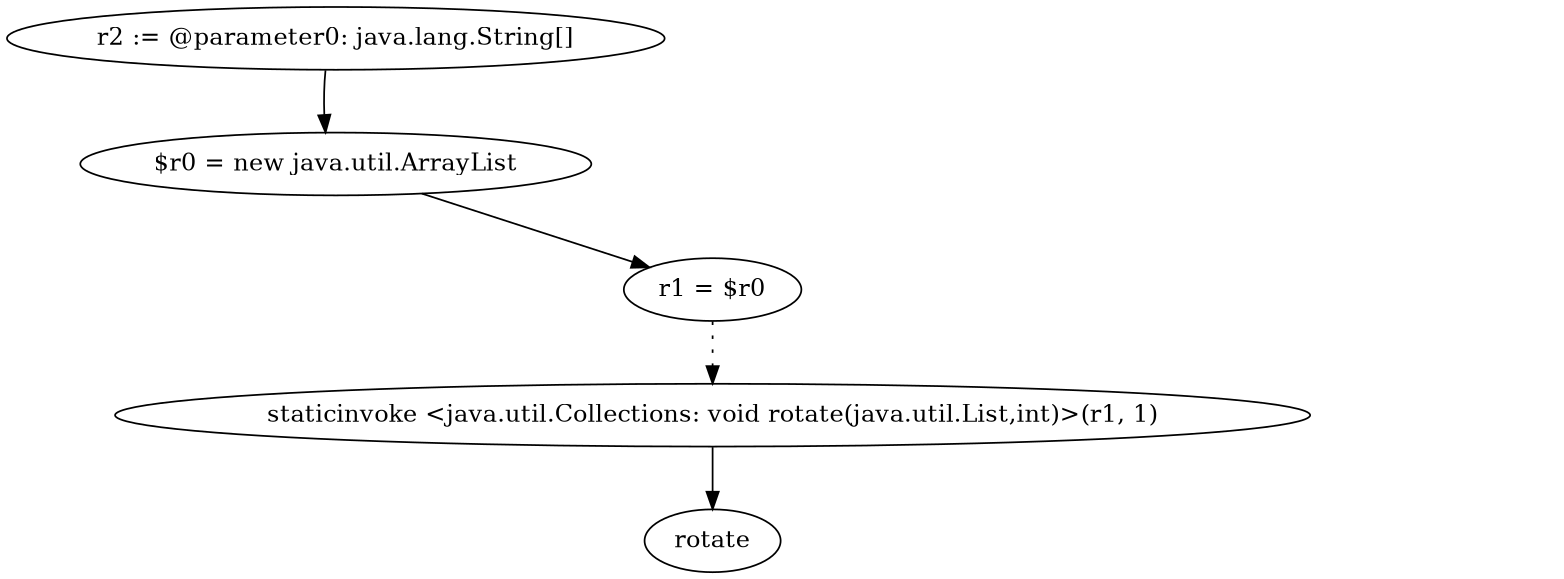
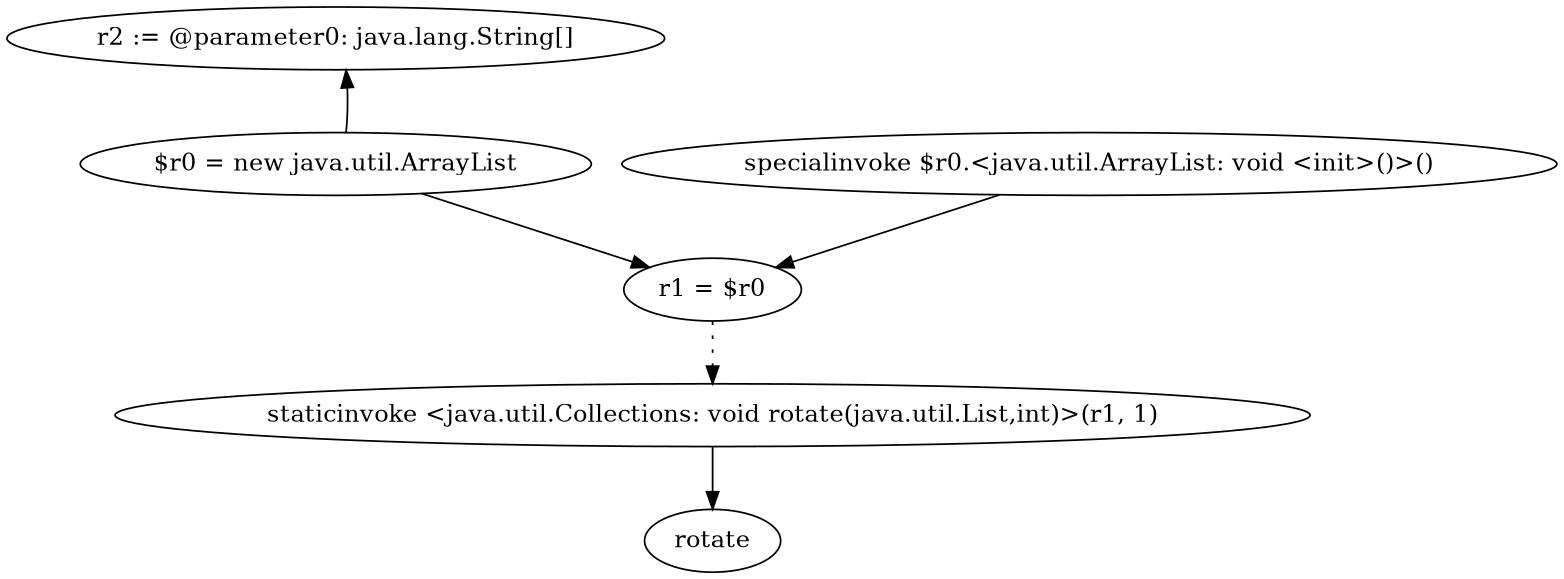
(324, 93) -> (347, 110)
none -> (1089, 164)
